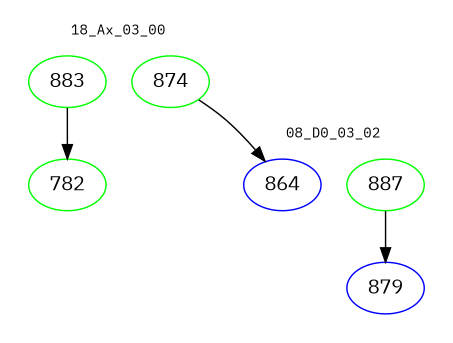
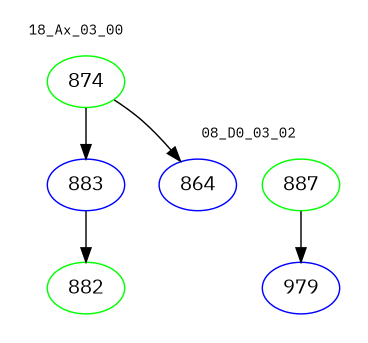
(67, 82) -> (86, 185)
none -> (86, 126)
(67, 185) -> (86, 288)
(386, 288) -> (301, 288)
